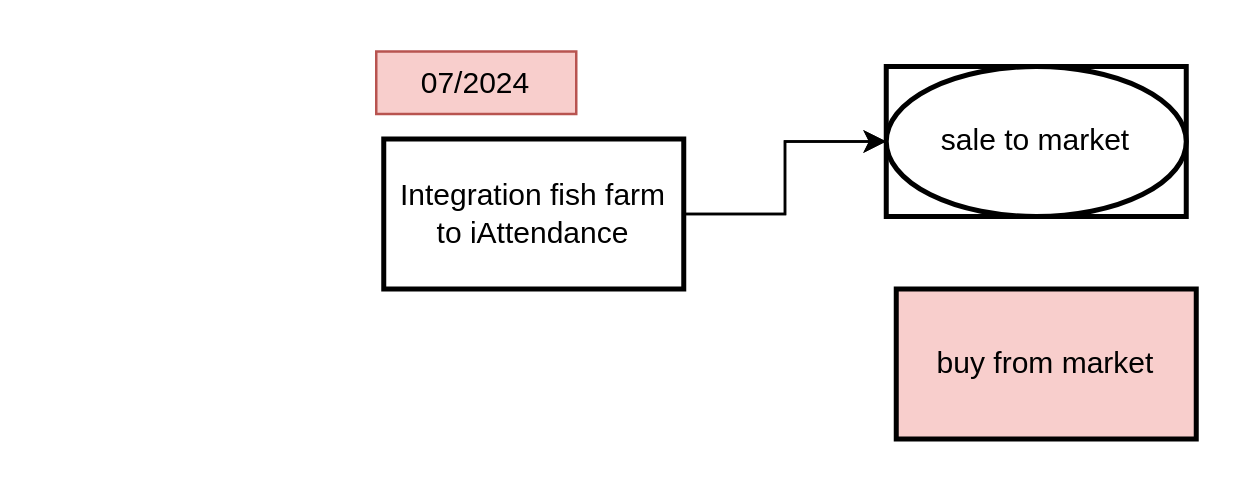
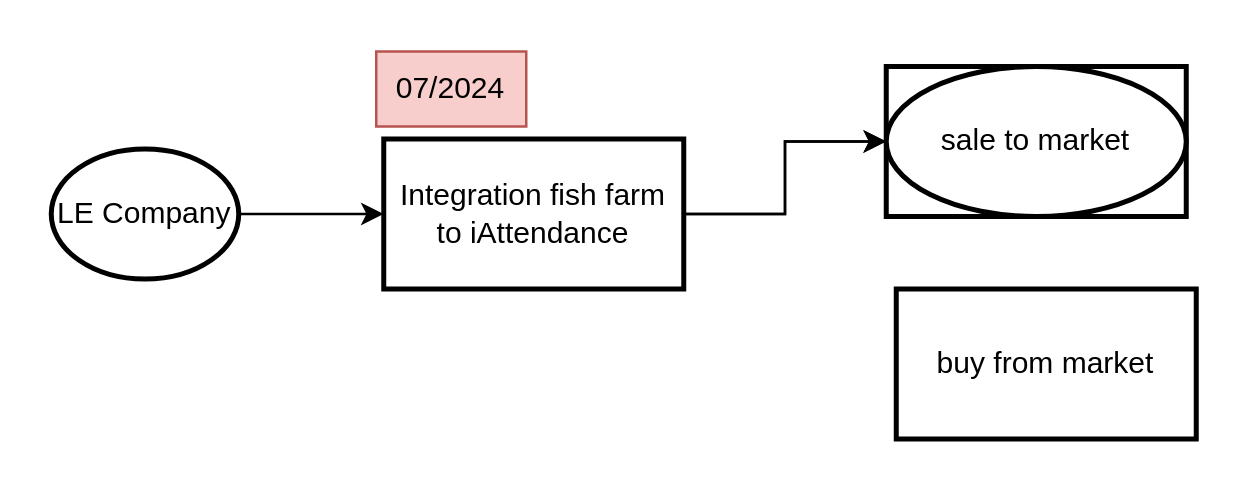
(476, 83) -> (451, 89)
none -> (145, 214)
none -> (303, 214)
(1046, 364) -> (1046, 364)
